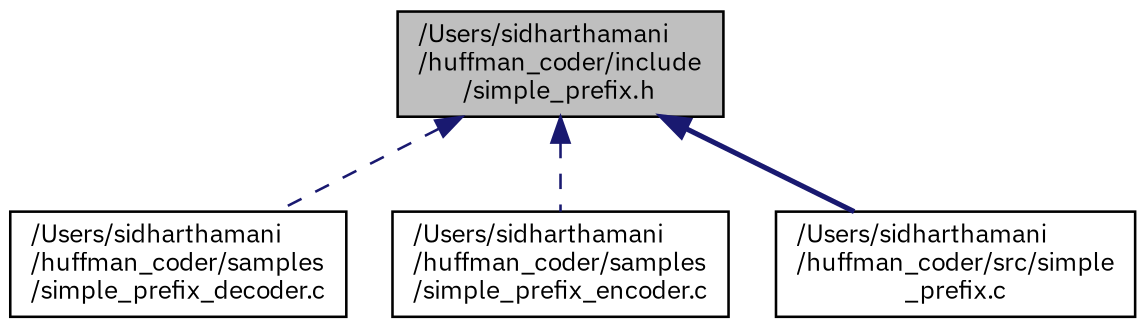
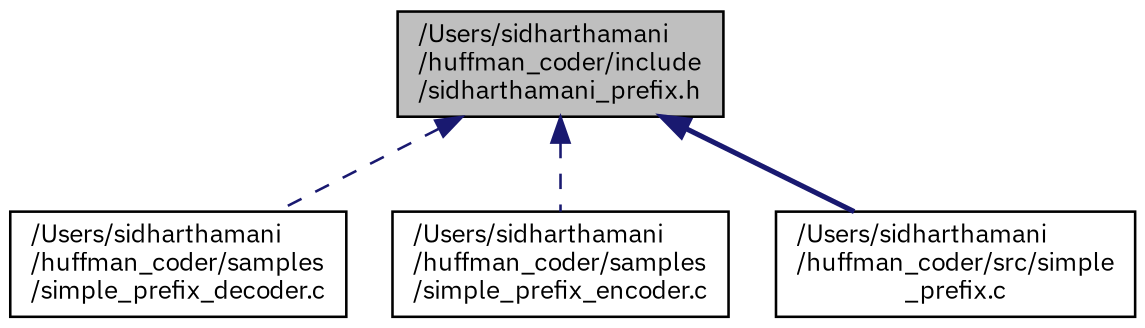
(561, 64) -> (561, 64)
